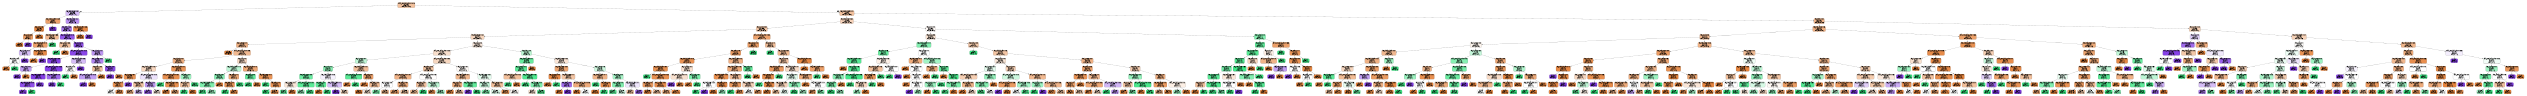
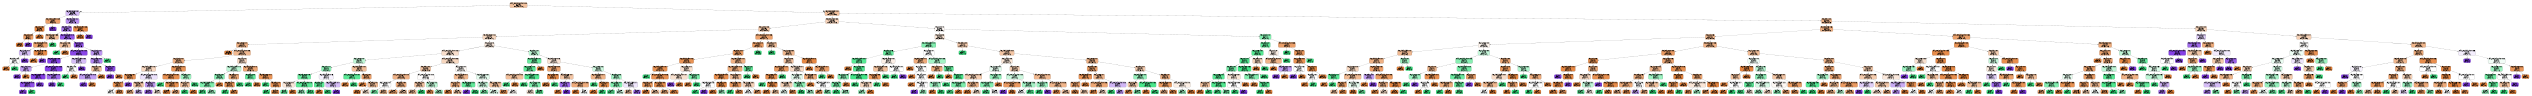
(344, 92) -> none
none -> (793, 92)
none -> (1563, 92)
